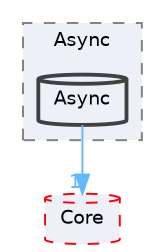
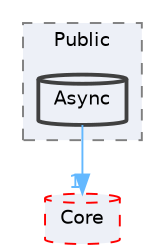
(82, 41) -> (82, 41)
